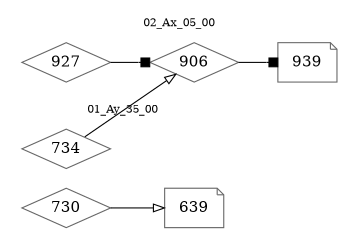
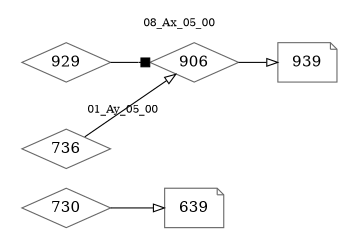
(179, 24) -> (179, 24)
(66, 62) -> (66, 62)
(253, 62) -> (253, 62)
(123, 110) -> (123, 110)
(66, 149) -> (66, 149)
